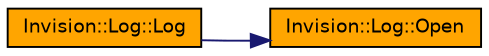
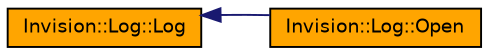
(226, 41) -> (245, 15)
